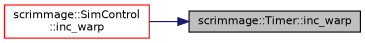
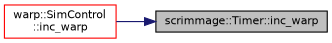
(77, 22) -> (60, 22)
